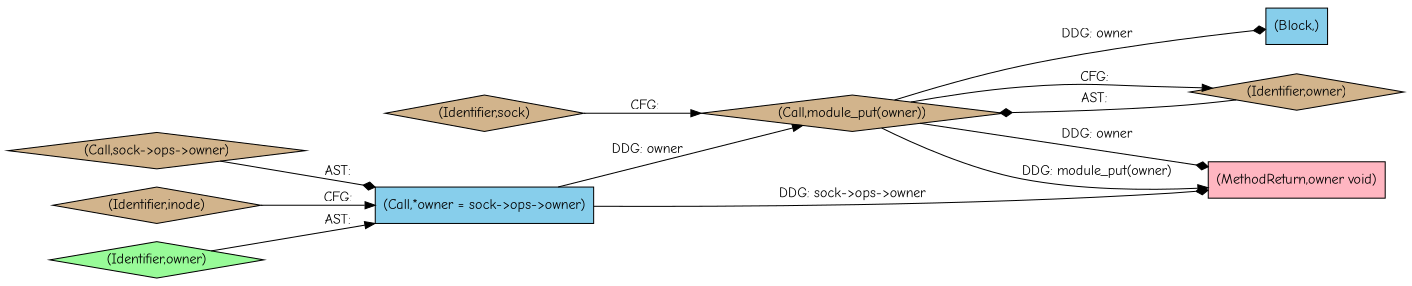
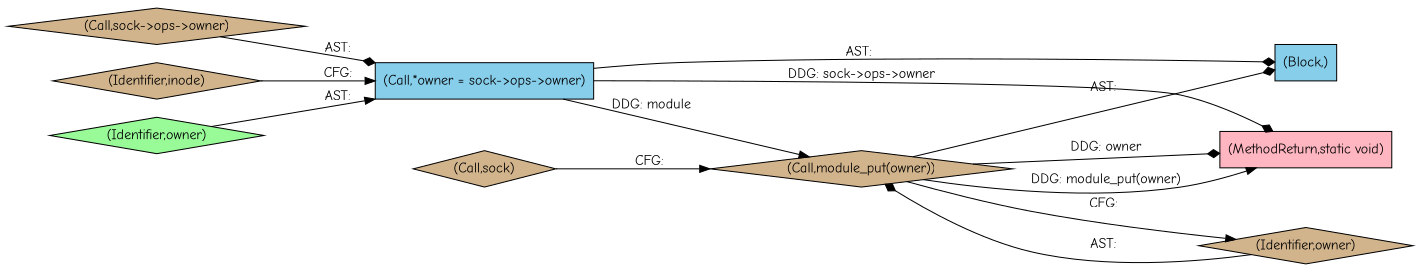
(1097, 34) -> (1106, 87)
none -> (928, 59)
(484, 113) -> (484, 169)
(647, 149) -> (652, 105)
(1297, 180) -> (1306, 150)
